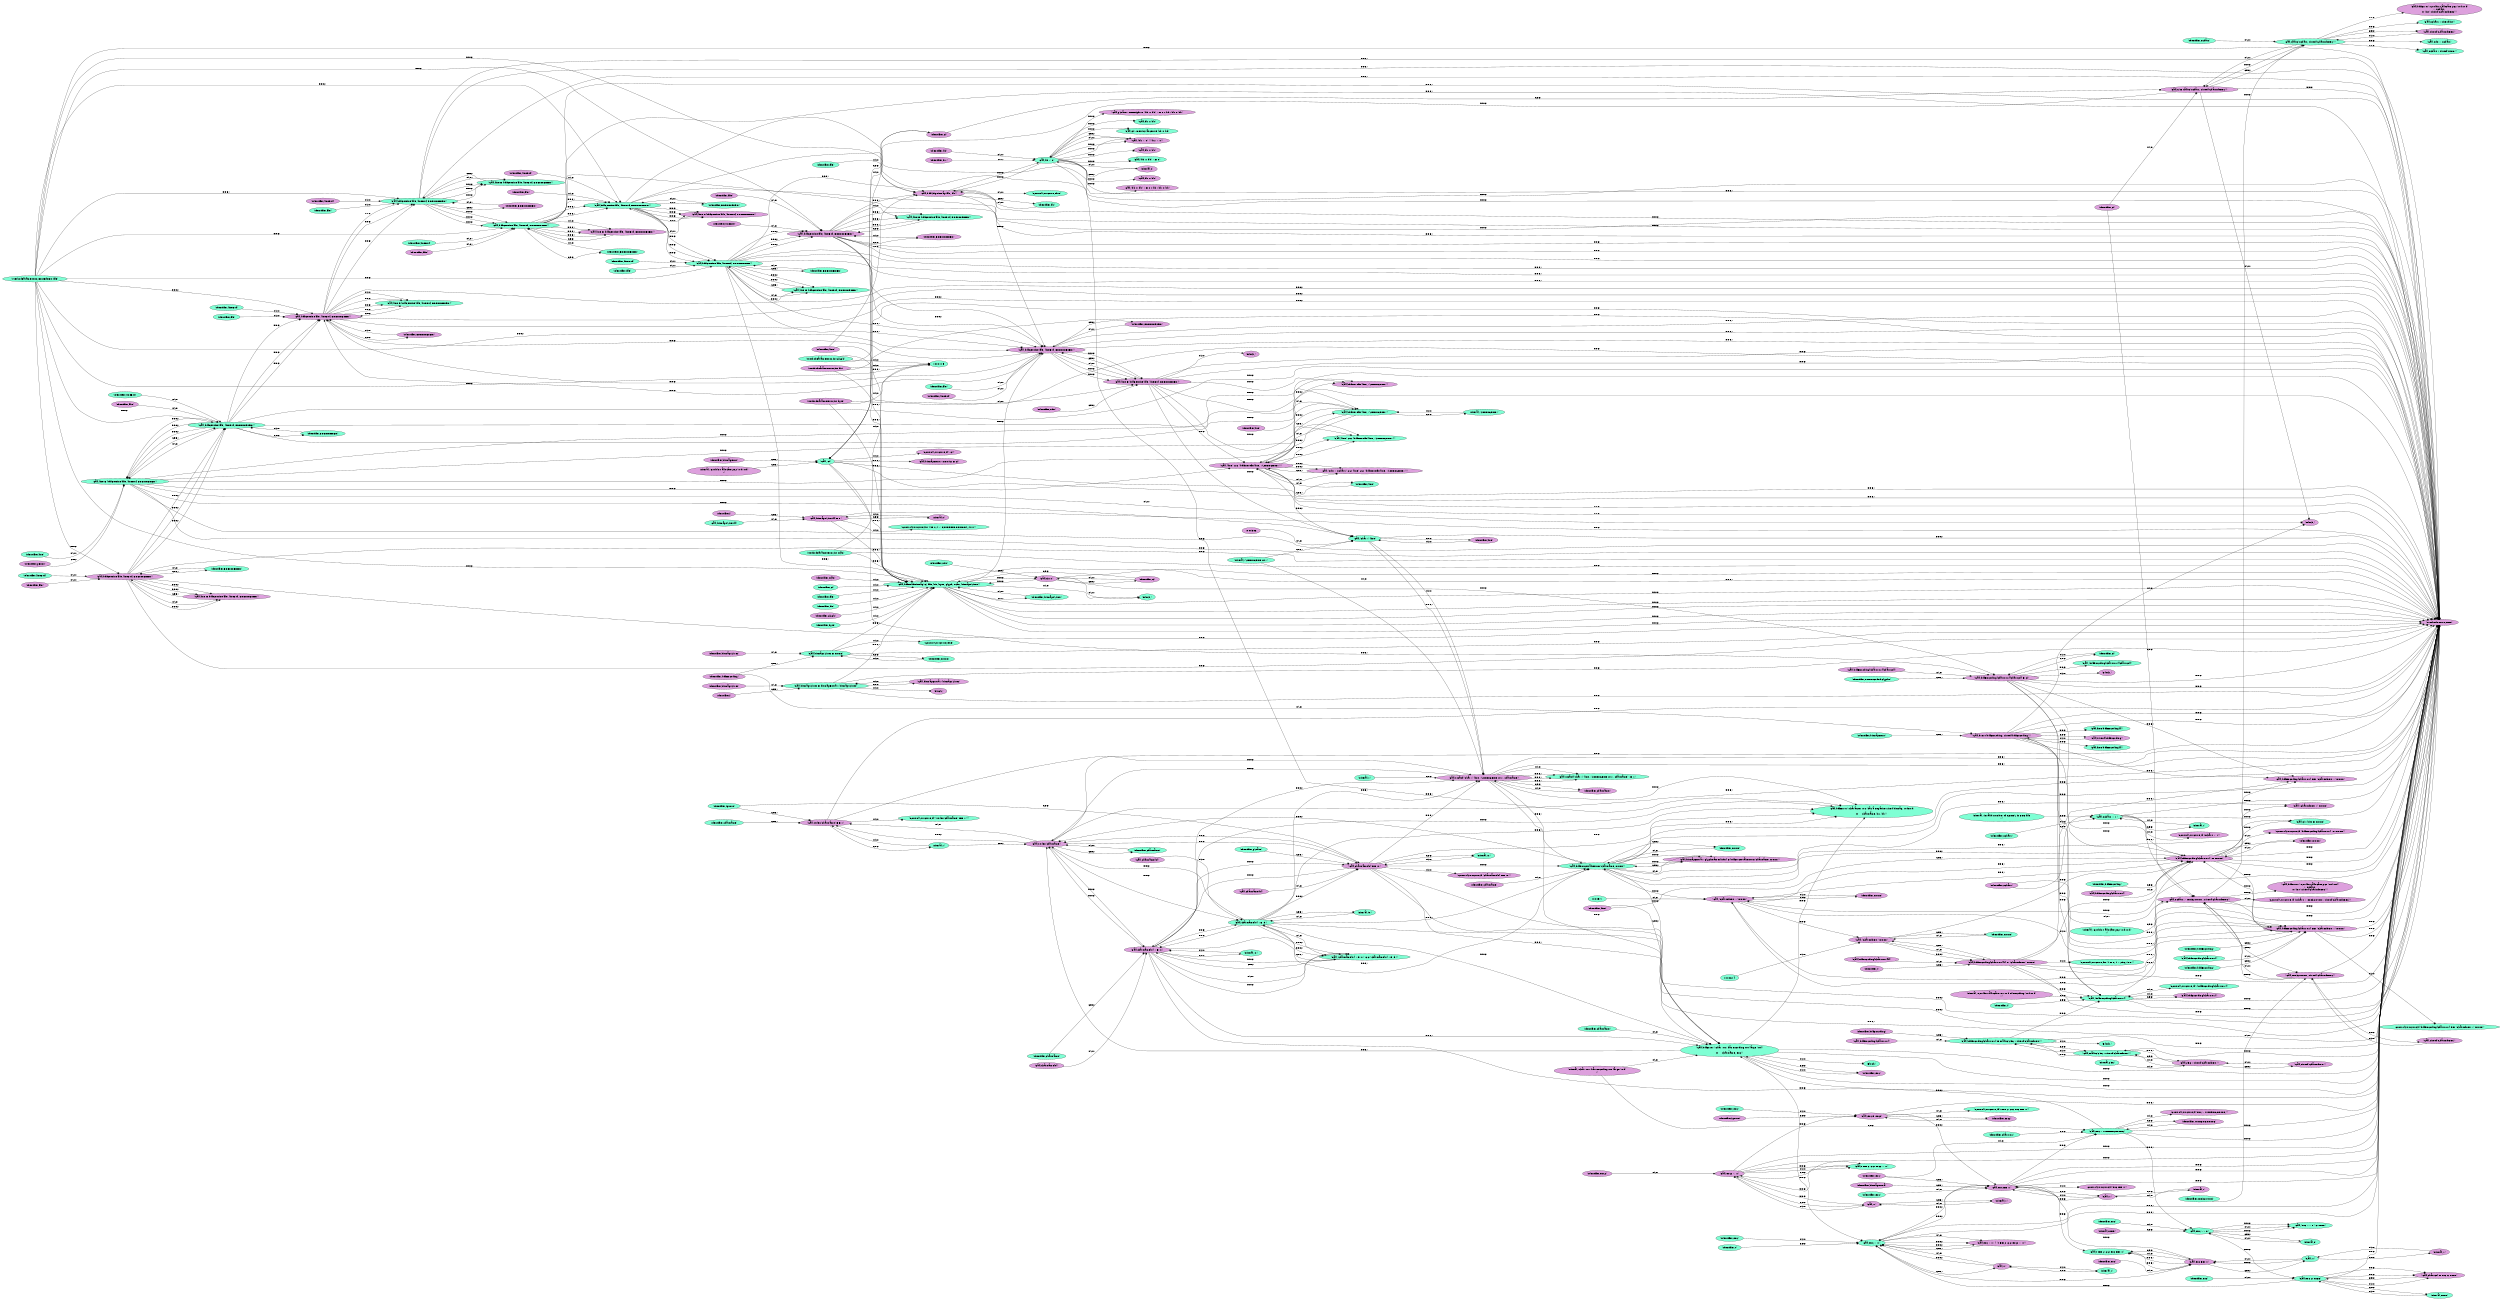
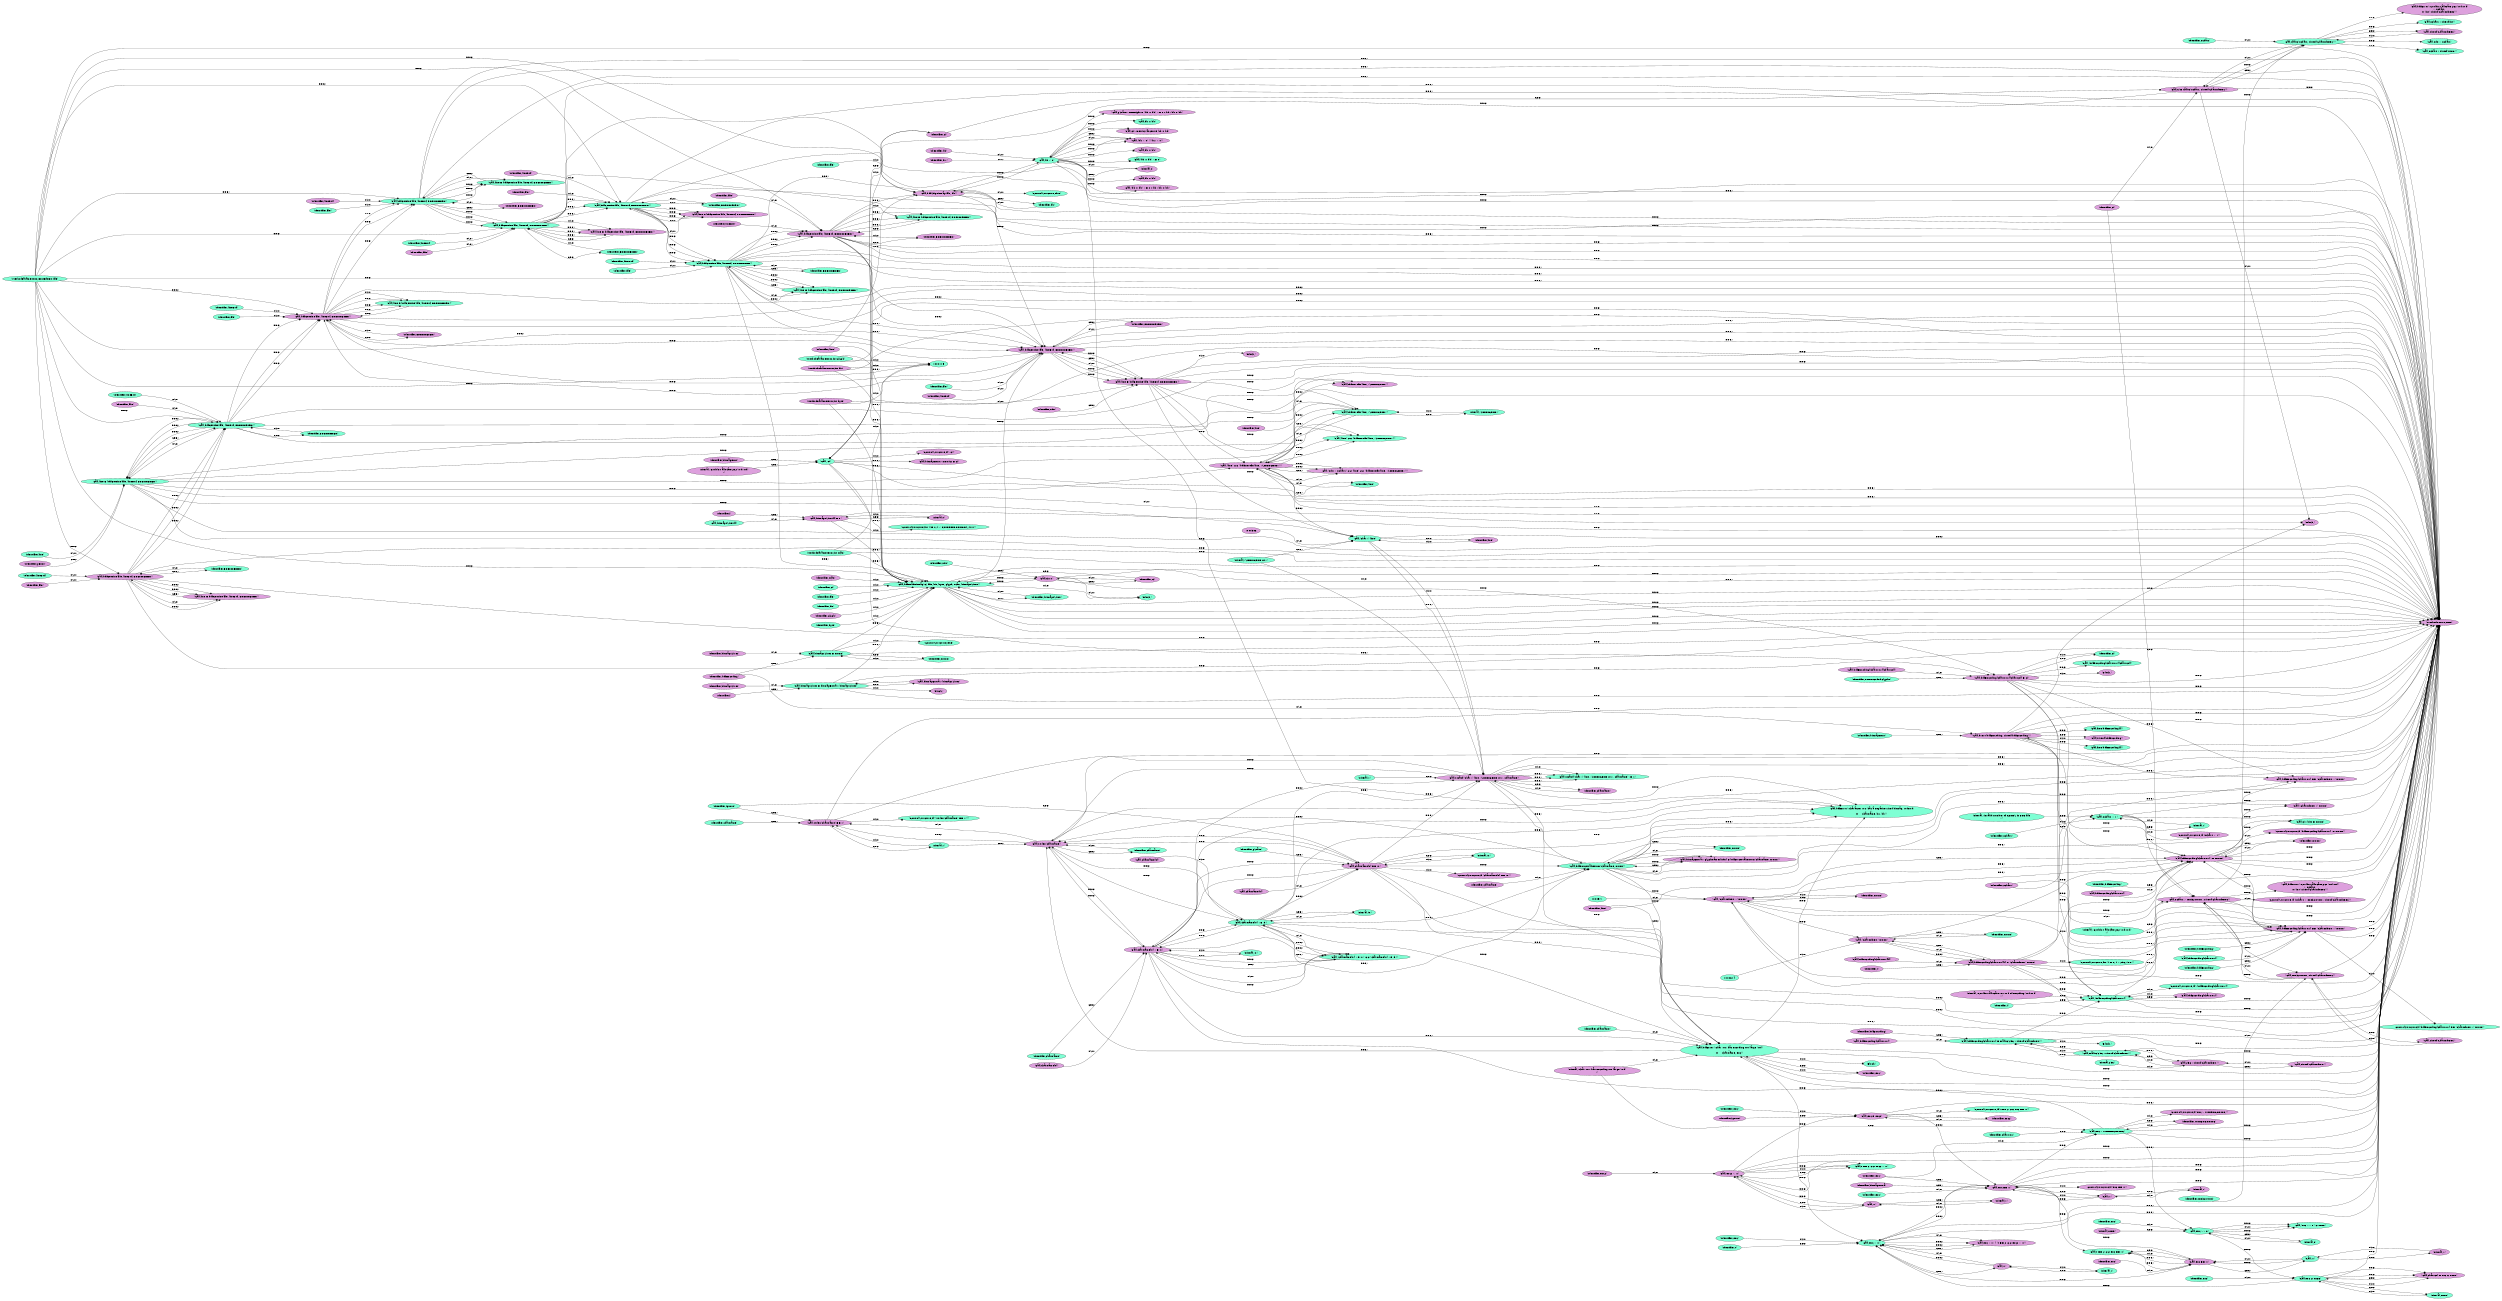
(1147, 131) -> (1147, 131)
(1882, 853) -> none
